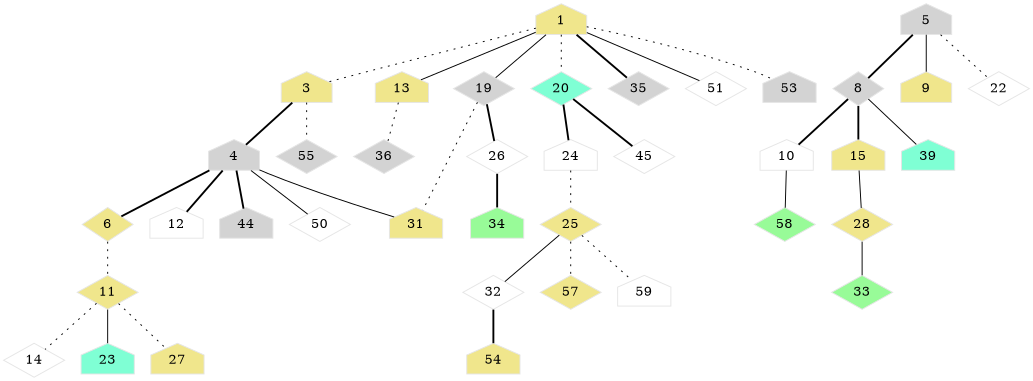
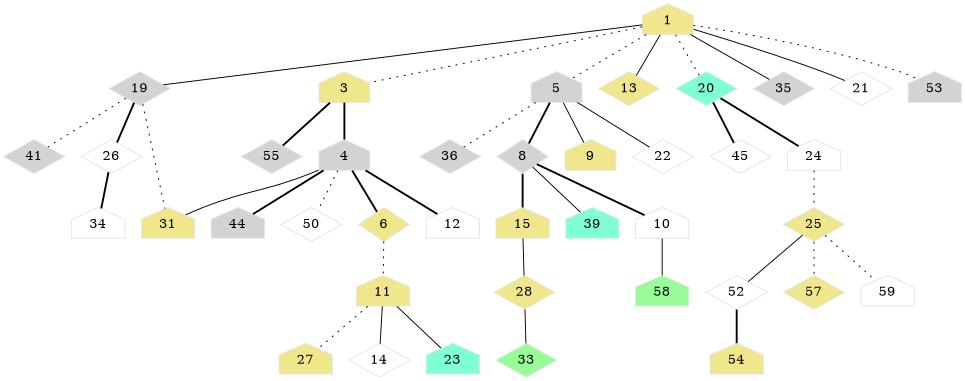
(602, 56) -> (730, 57)
(964, 56) -> (613, 125)
none -> (609, 57)
(402, 89) -> (629, 89)
(716, 89) -> (861, 89)
(307, 121) -> (306, 124)
(393, 122) -> (500, 125)
none -> (34, 157)
(279, 192) -> (328, 191)
(497, 224) -> (98, 224)
(785, 224) -> (662, 292)
(108, 292) -> (383, 292)
(493, 292) -> (737, 292)
(71, 326) -> (381, 325)
